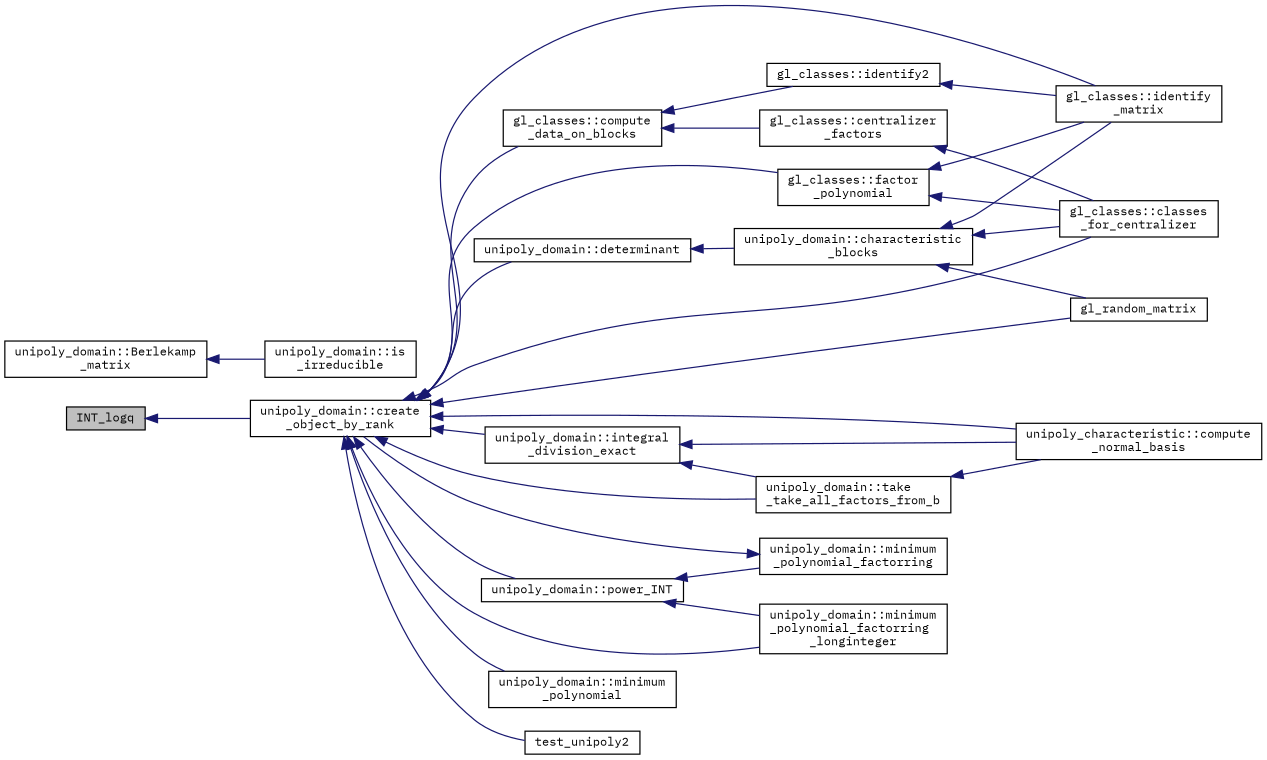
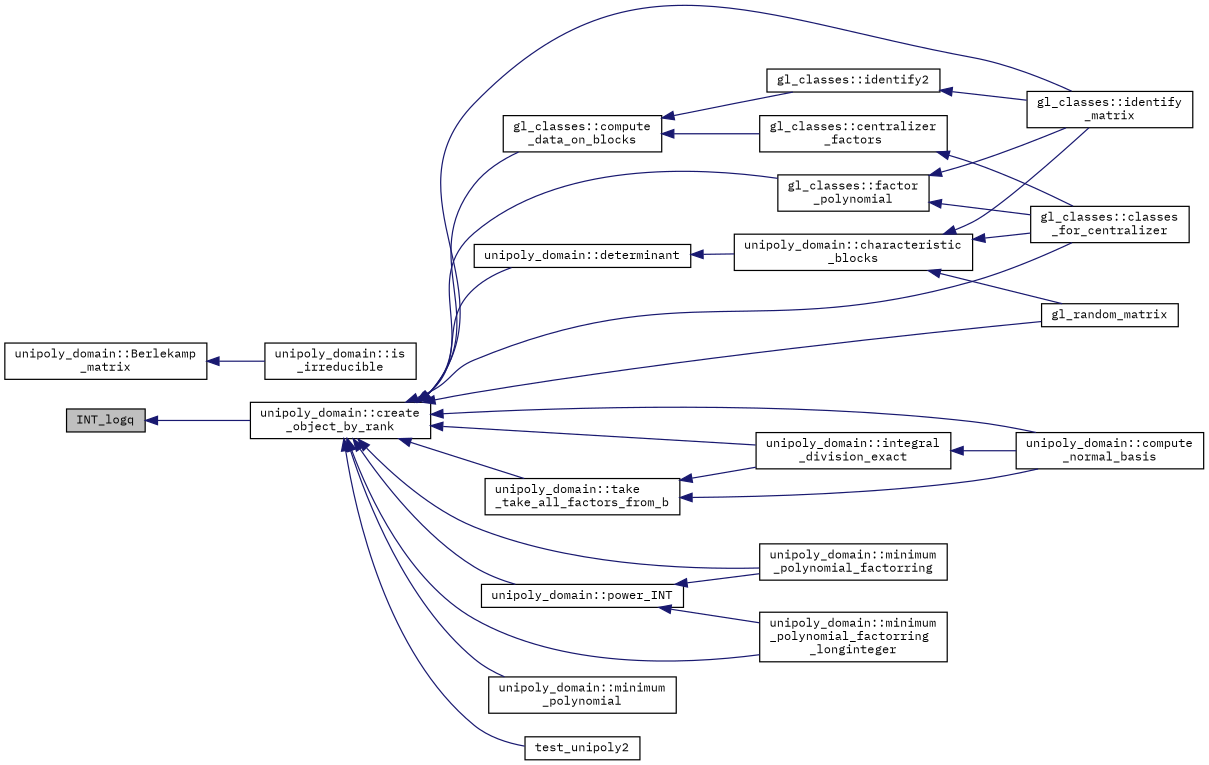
(1139, 441) -> (1110, 451)
(724, 471) -> (724, 473)
(546, 525) -> (549, 550)
